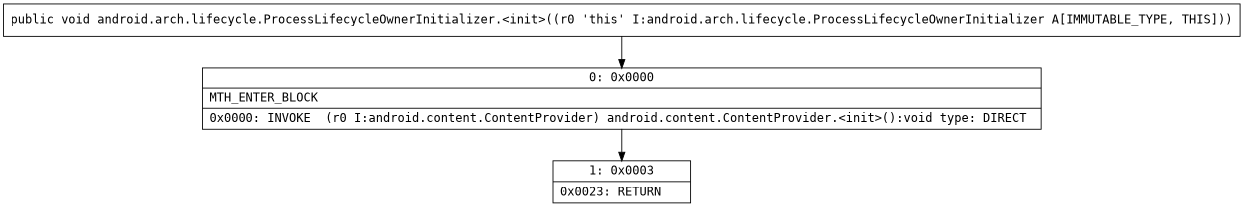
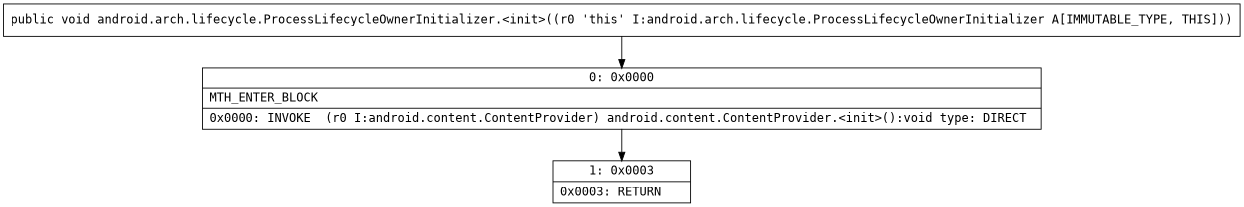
(622, 192) -> (622, 192)
